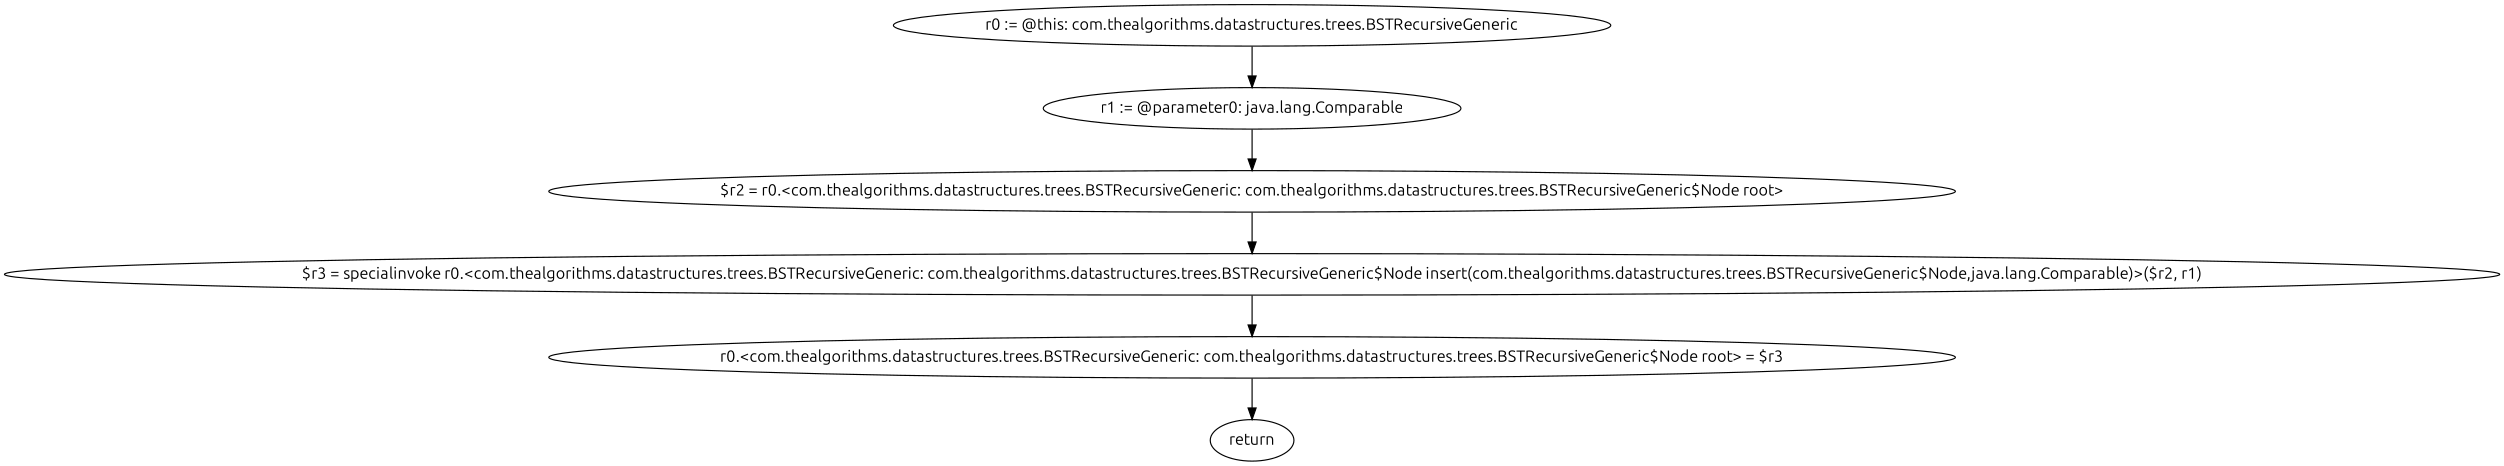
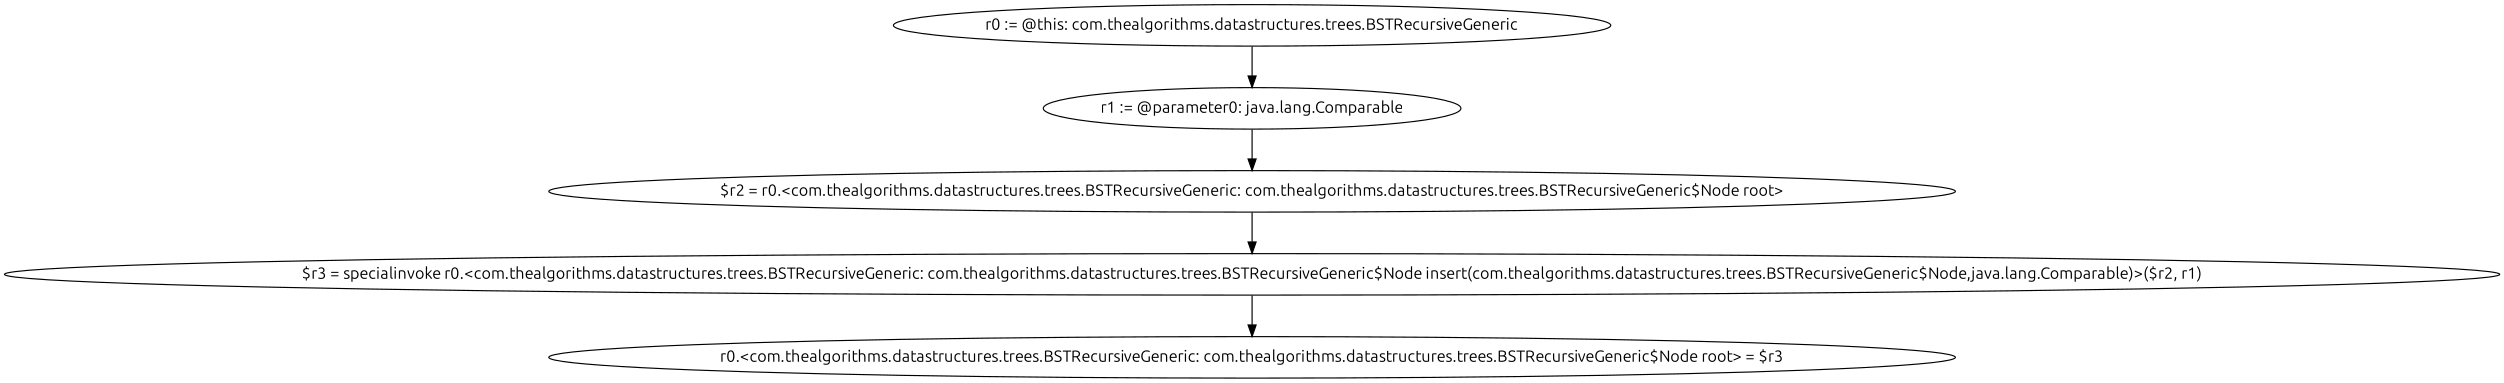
(1252, 440) -> none
